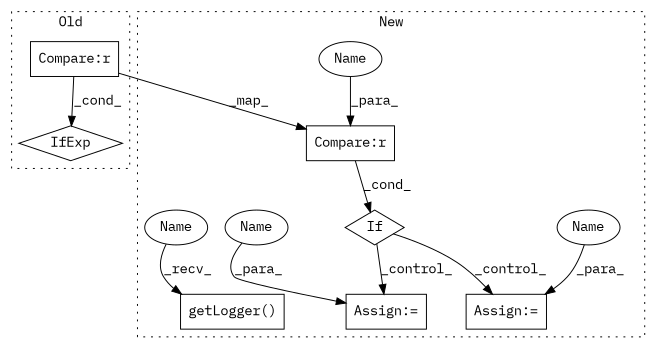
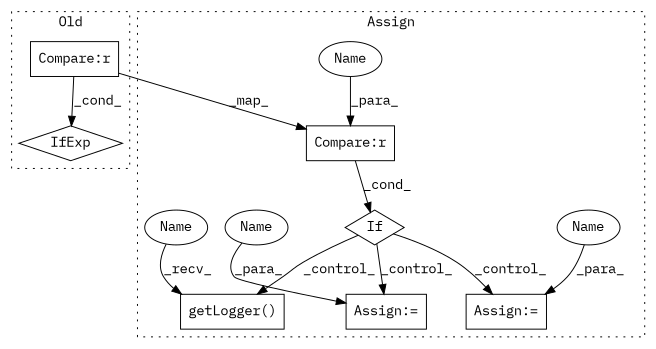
(391, 23) -> (391, 23)
none -> (310, 258)
